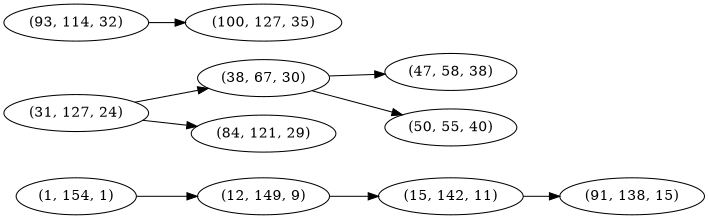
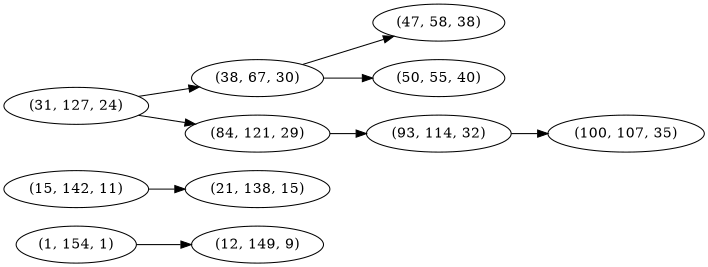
(264, 23) -> (626, 134)
none -> (343, 134)
(349, 196) -> none
(632, 196) -> (258, 189)
